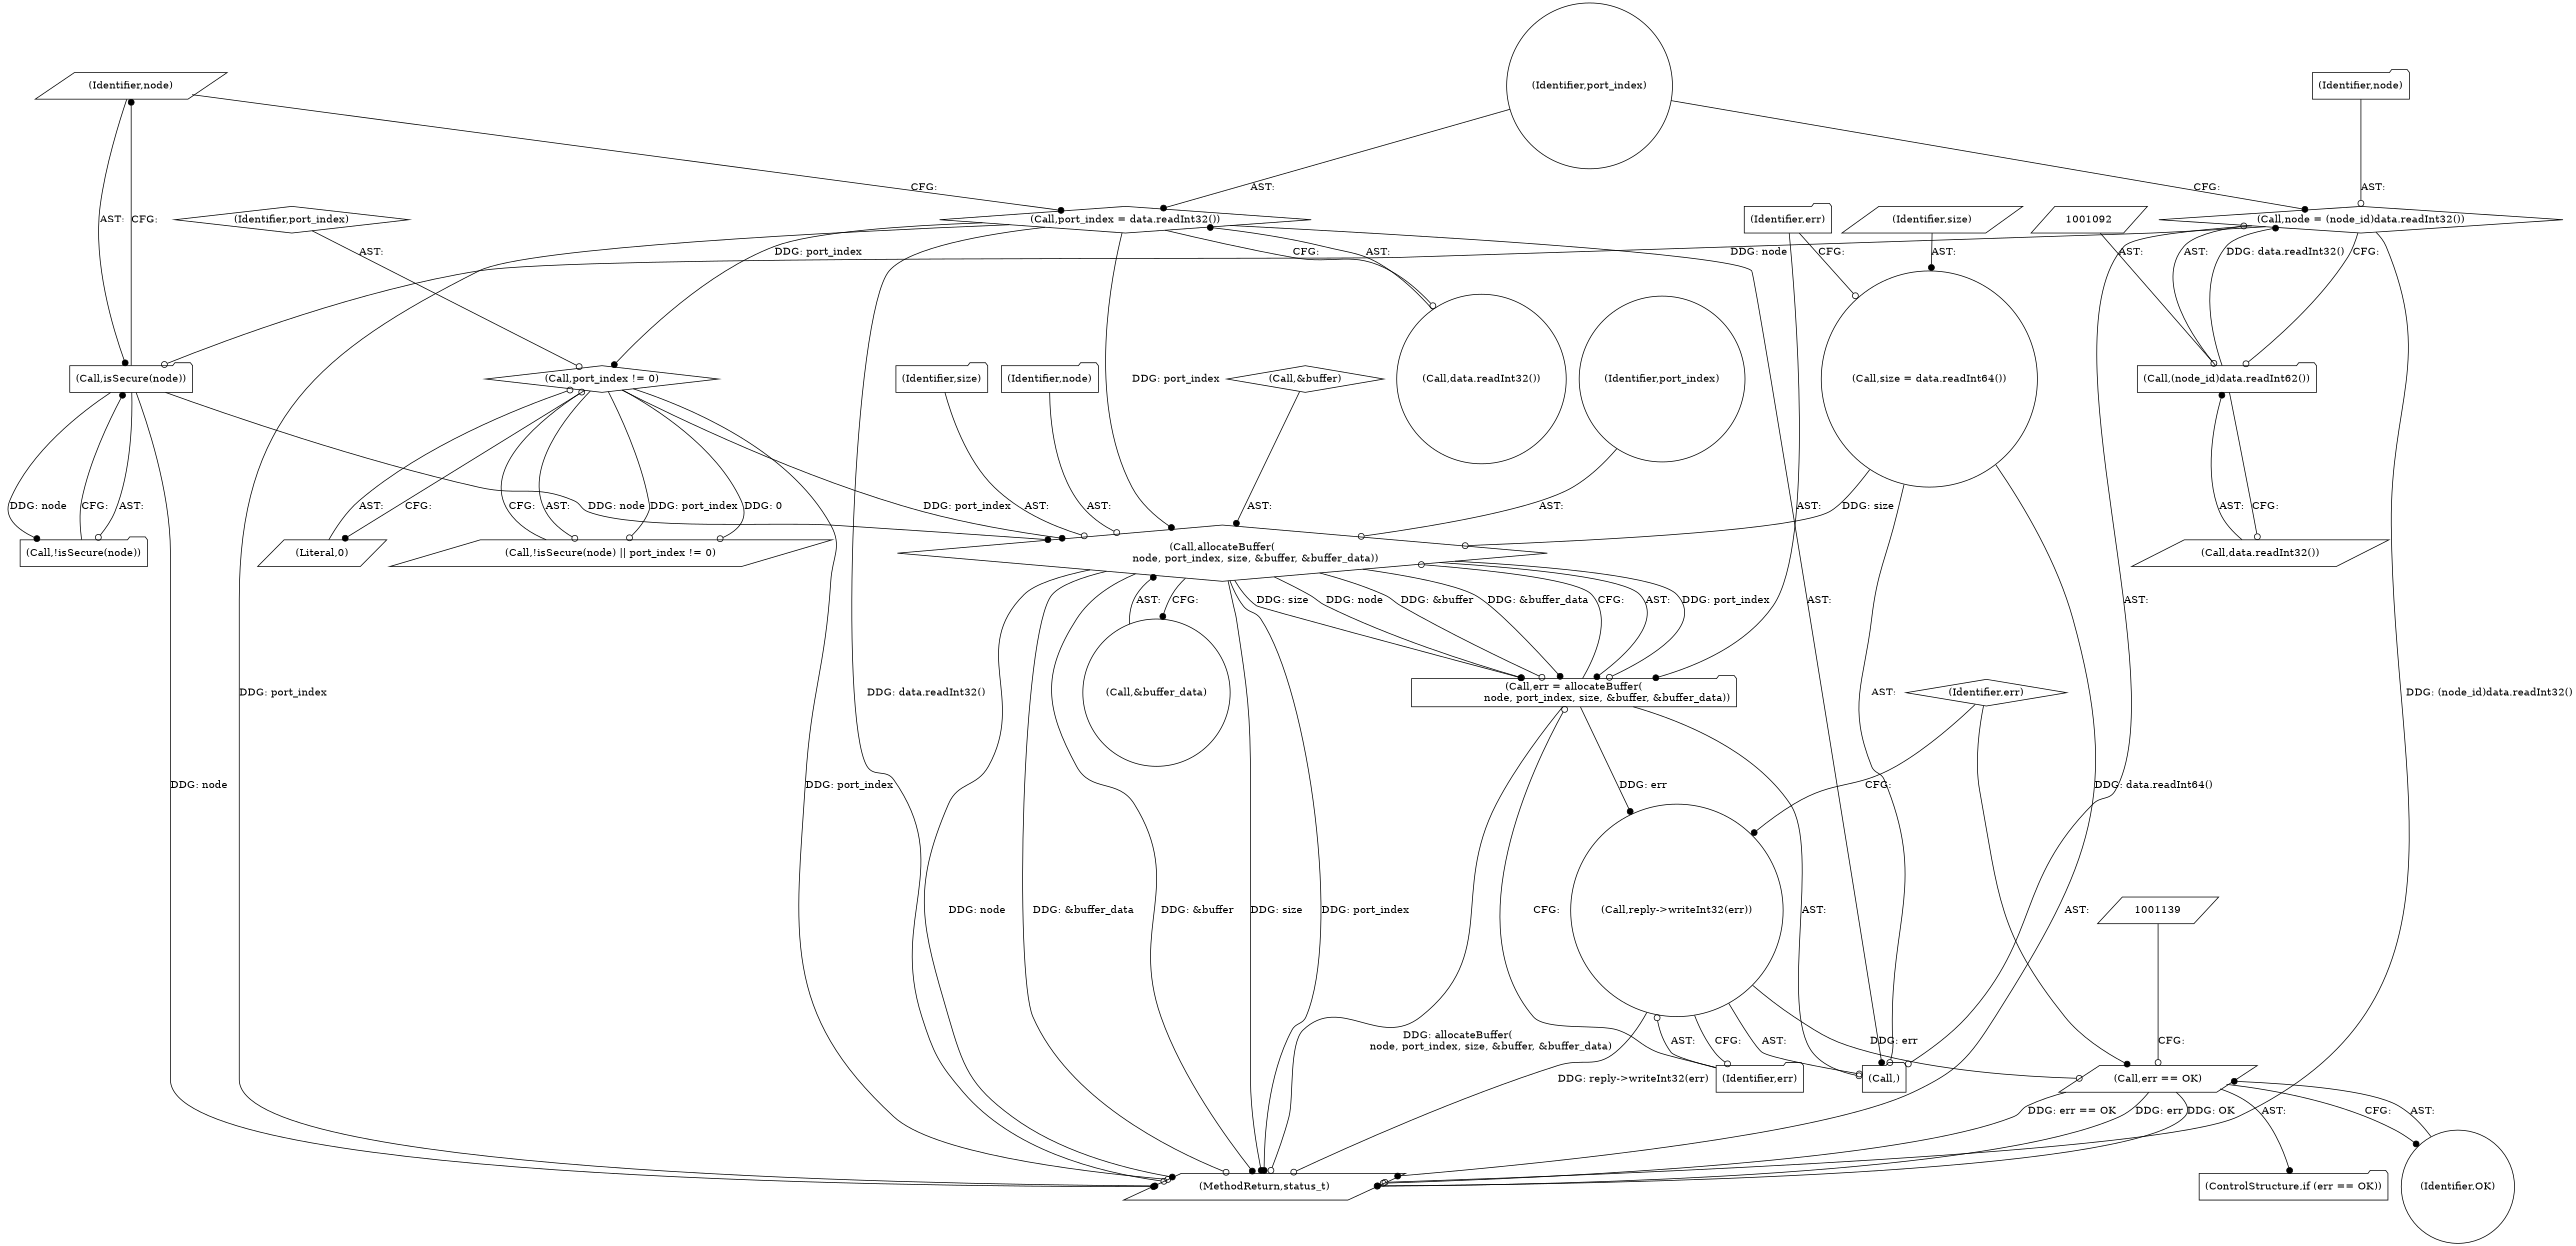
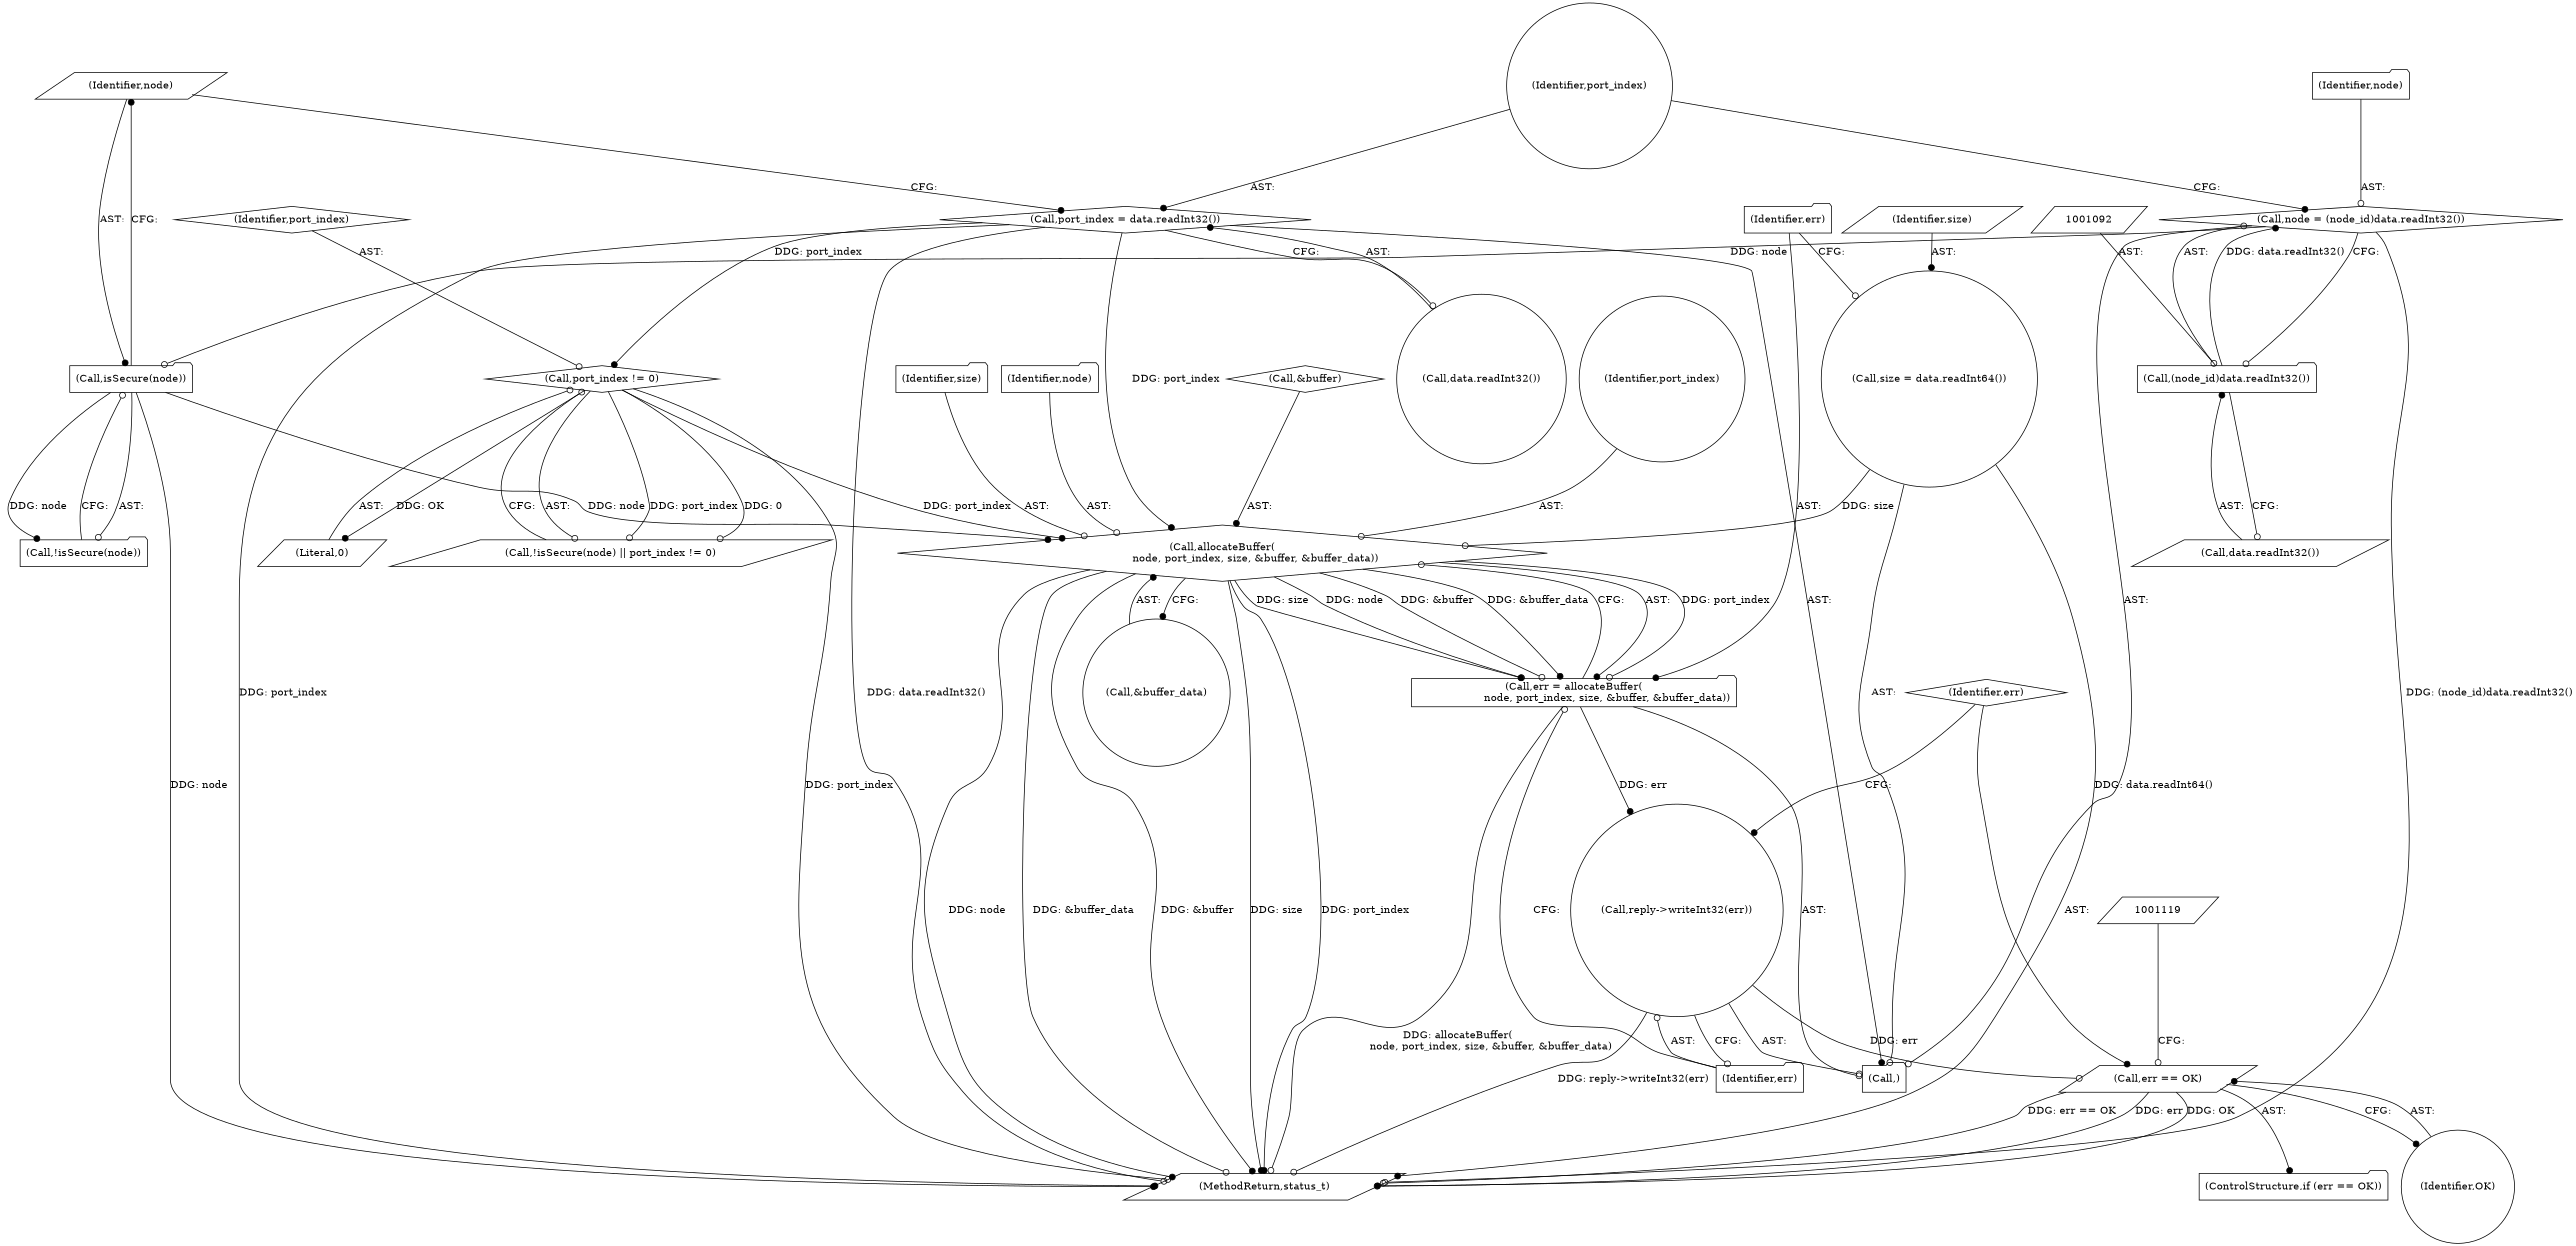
(2227, 379) -> (2227, 379)
(91, 466) -> (91, 466)
(420, 506) -> (420, 506)
(2158, 910) -> (2158, 910)
